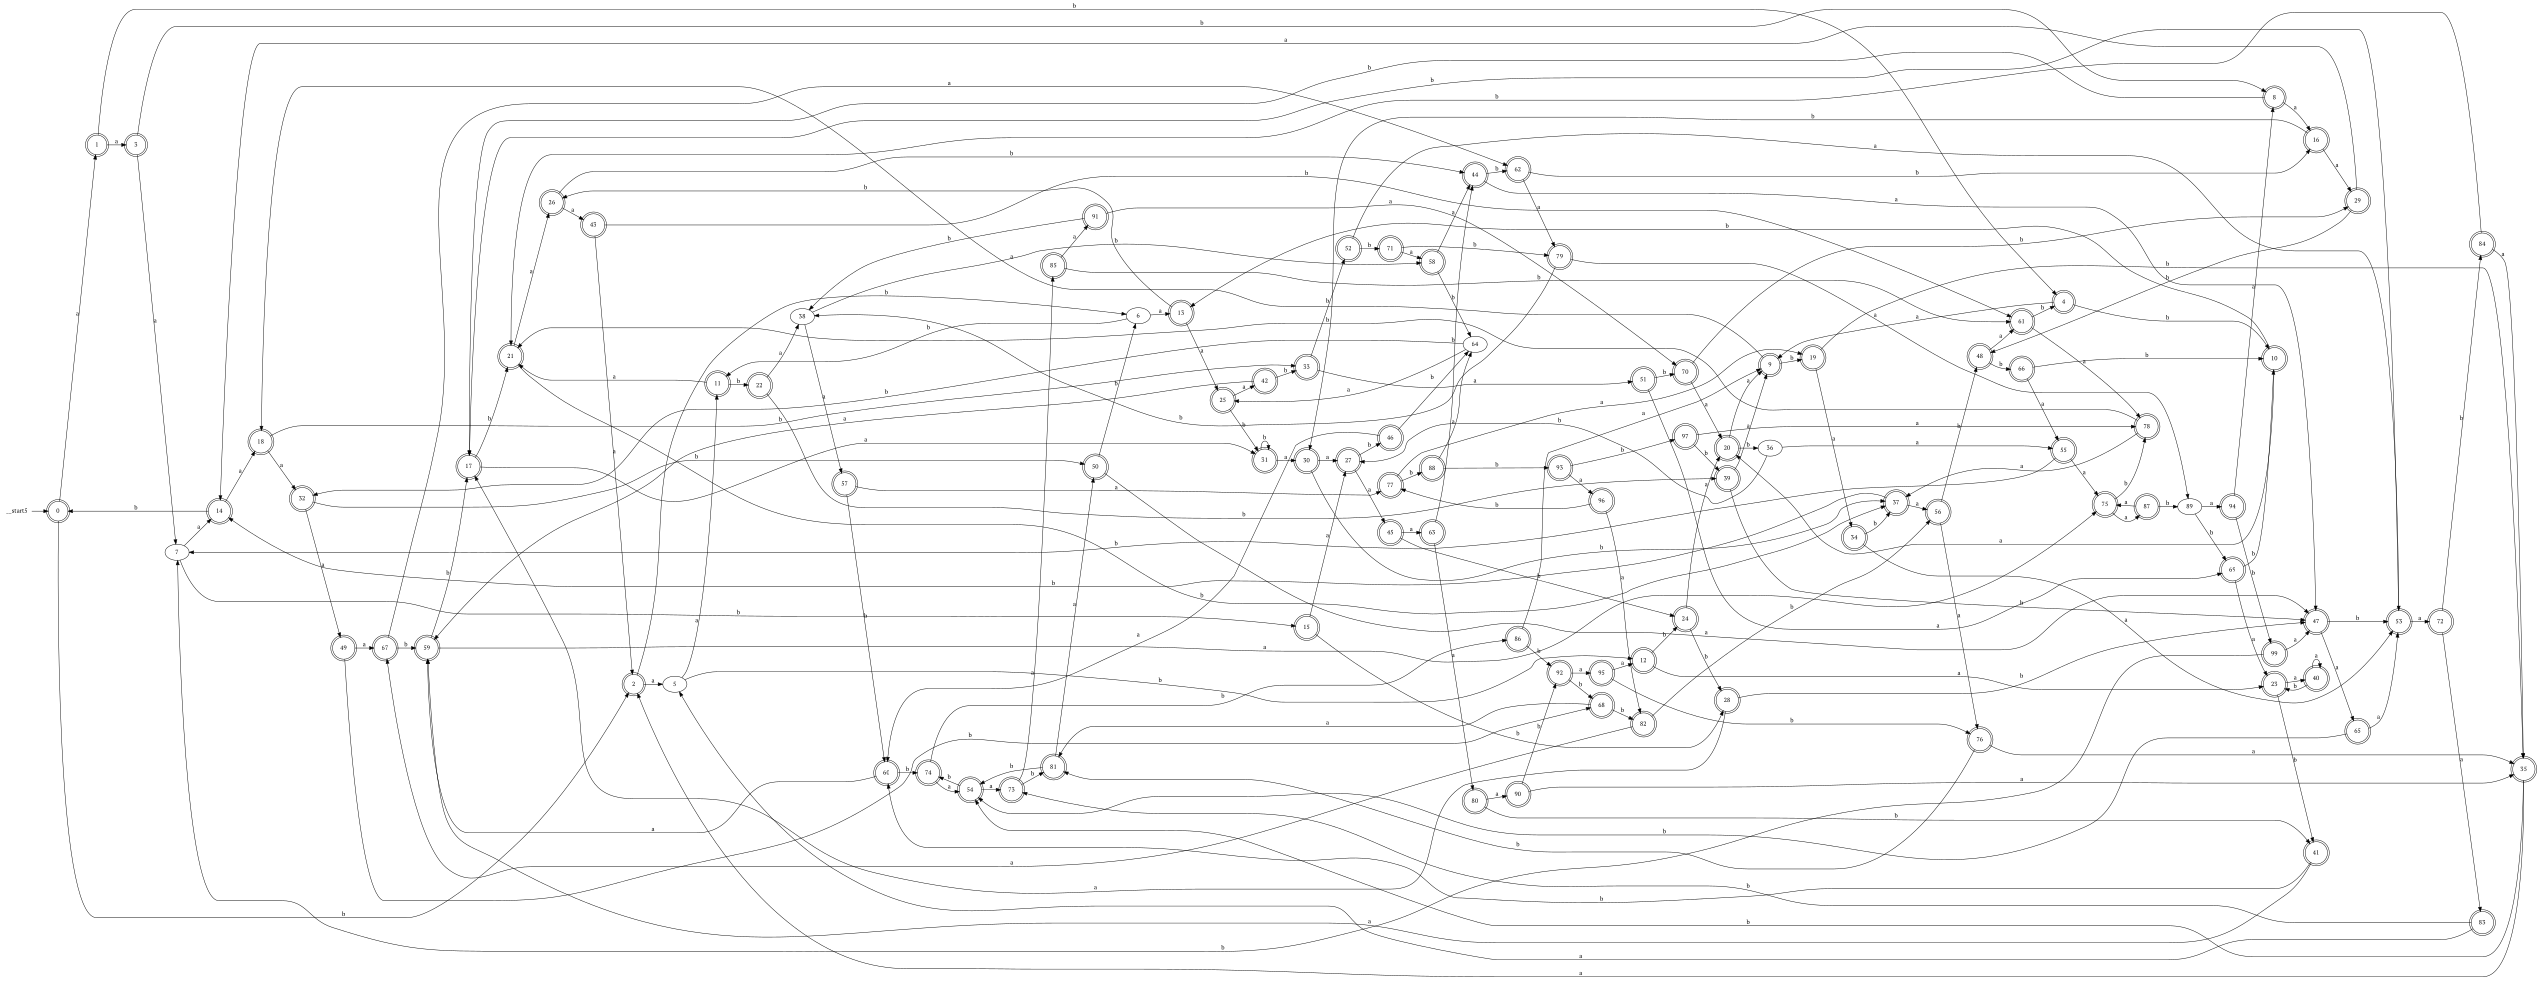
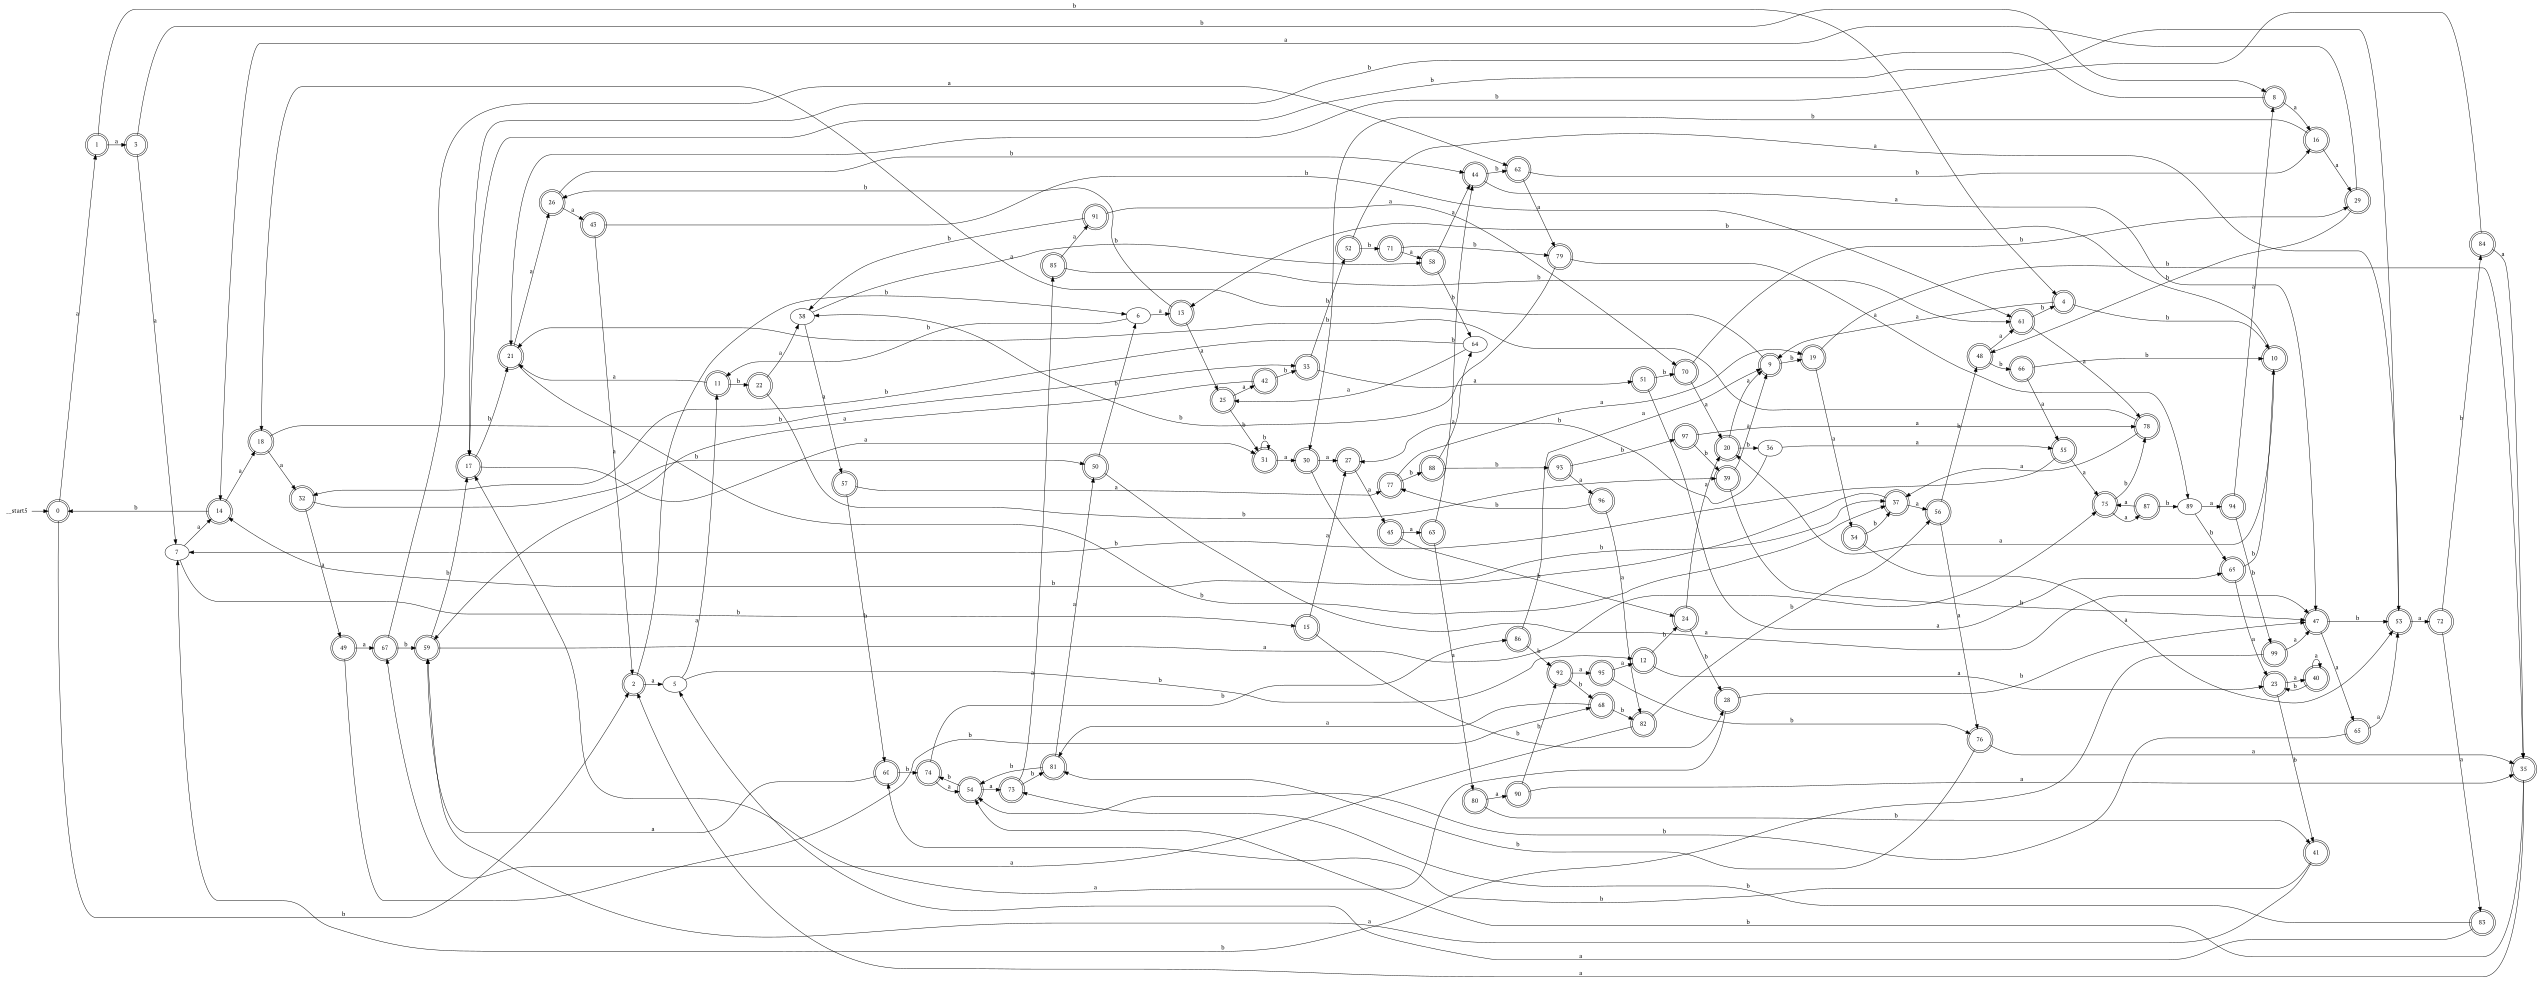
(1390, 438) -> none
